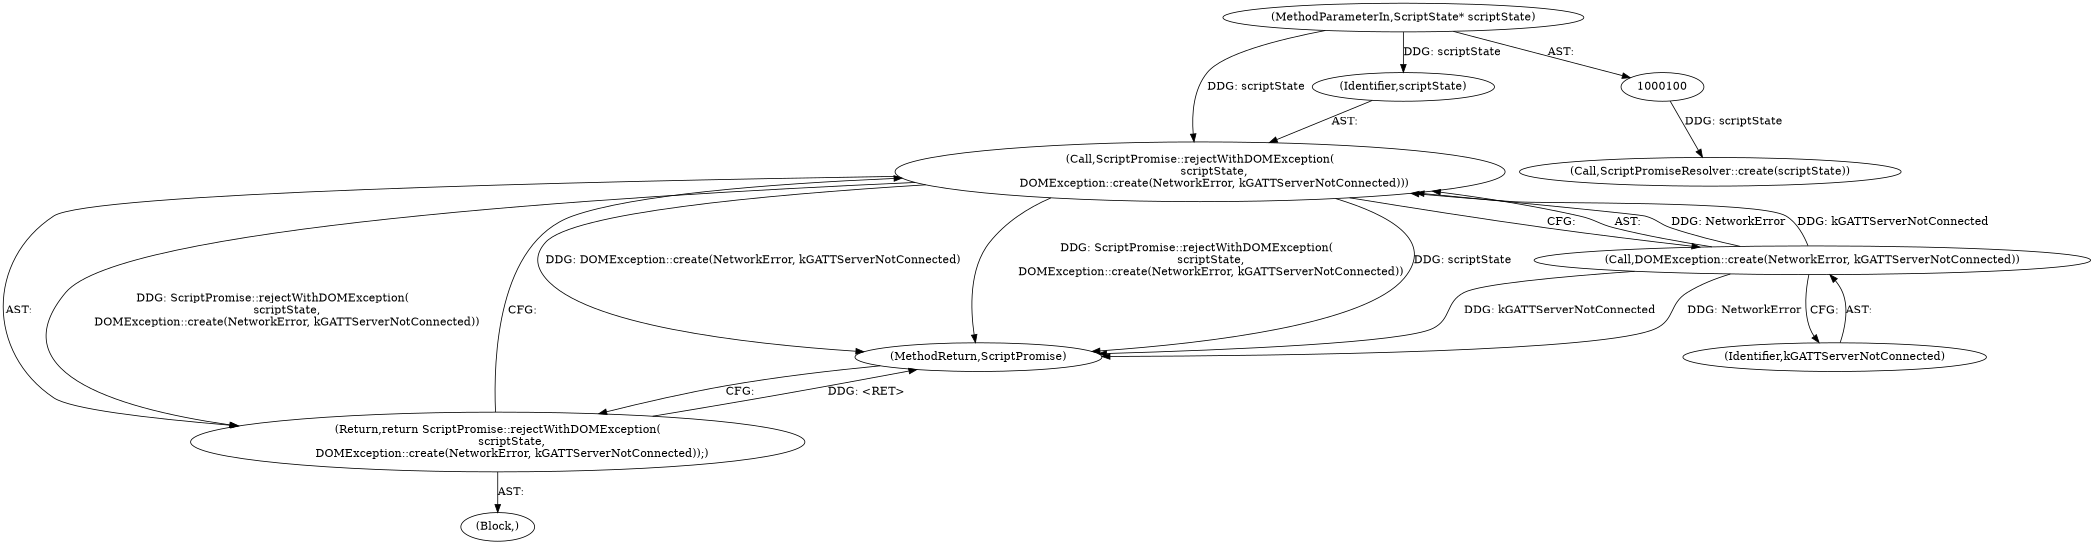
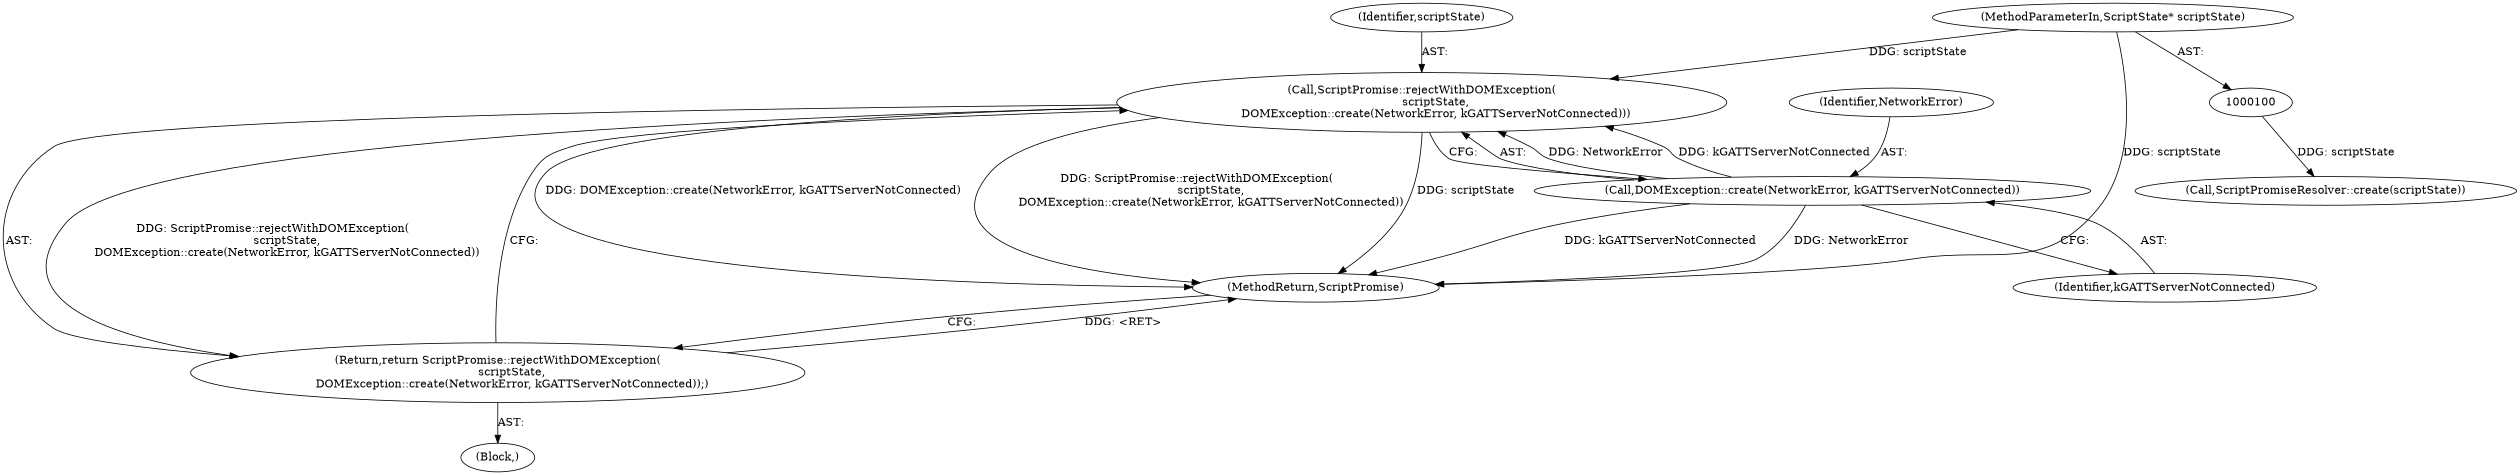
(1403, 48) -> (1870, 264)
none -> (1891, 102)
